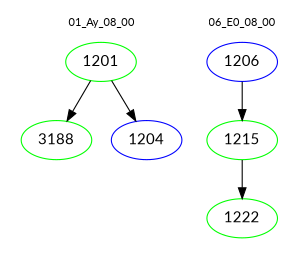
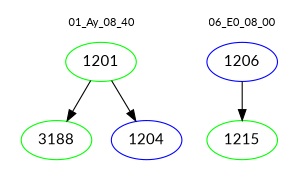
(102, 23) -> (102, 23)
(242, 218) -> none
